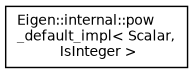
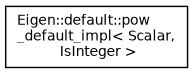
(97, 37) -> (97, 37)
